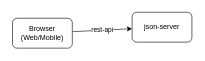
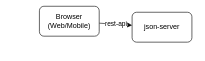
(42, 33) -> (69, 21)
